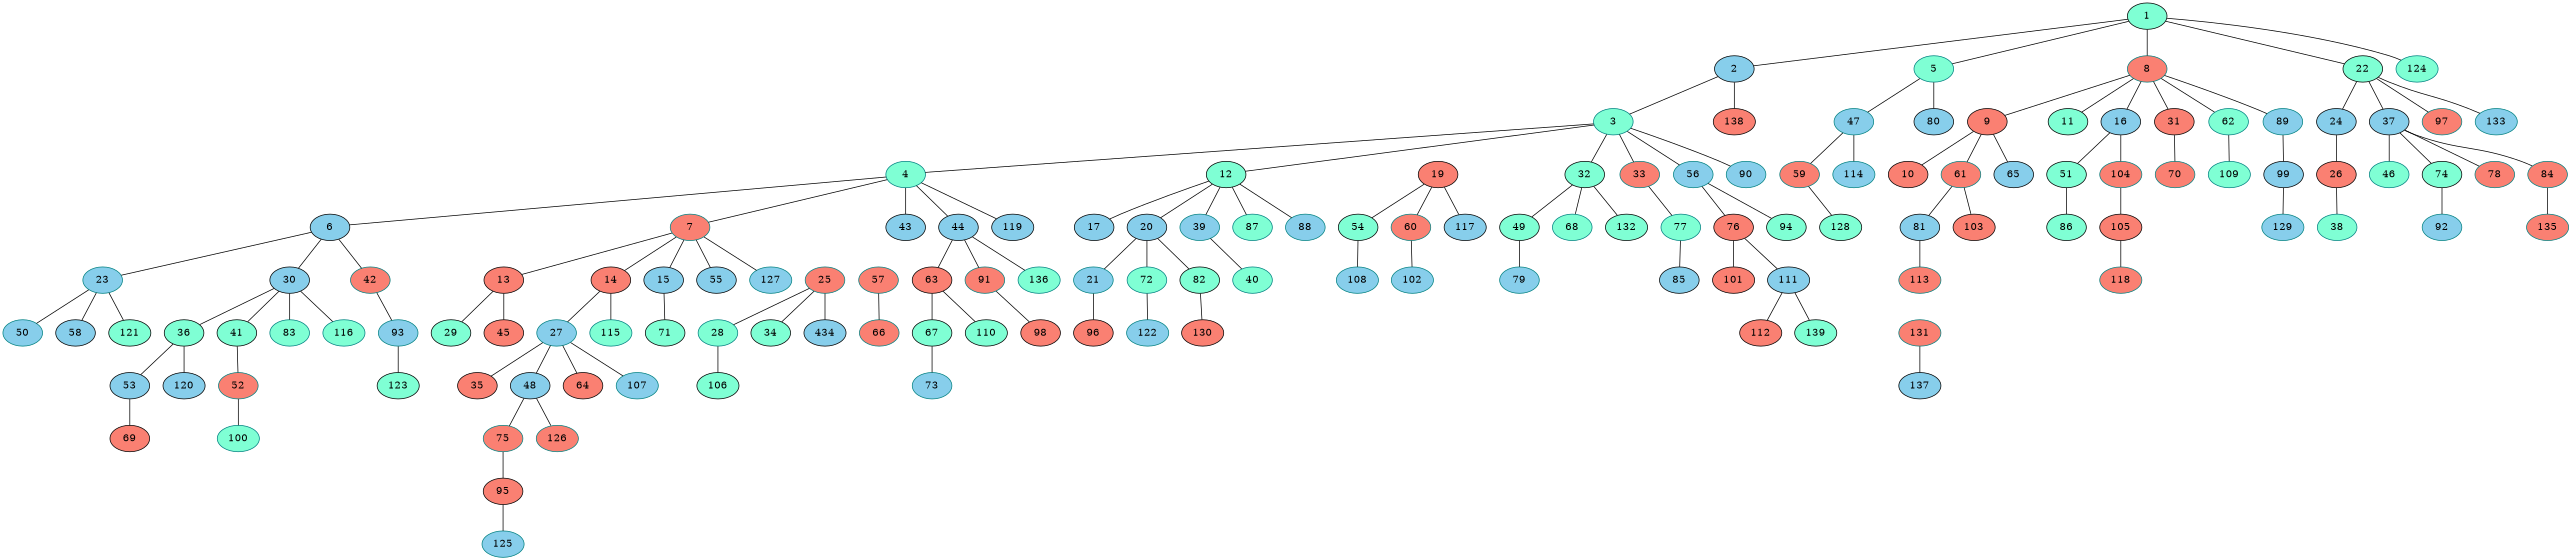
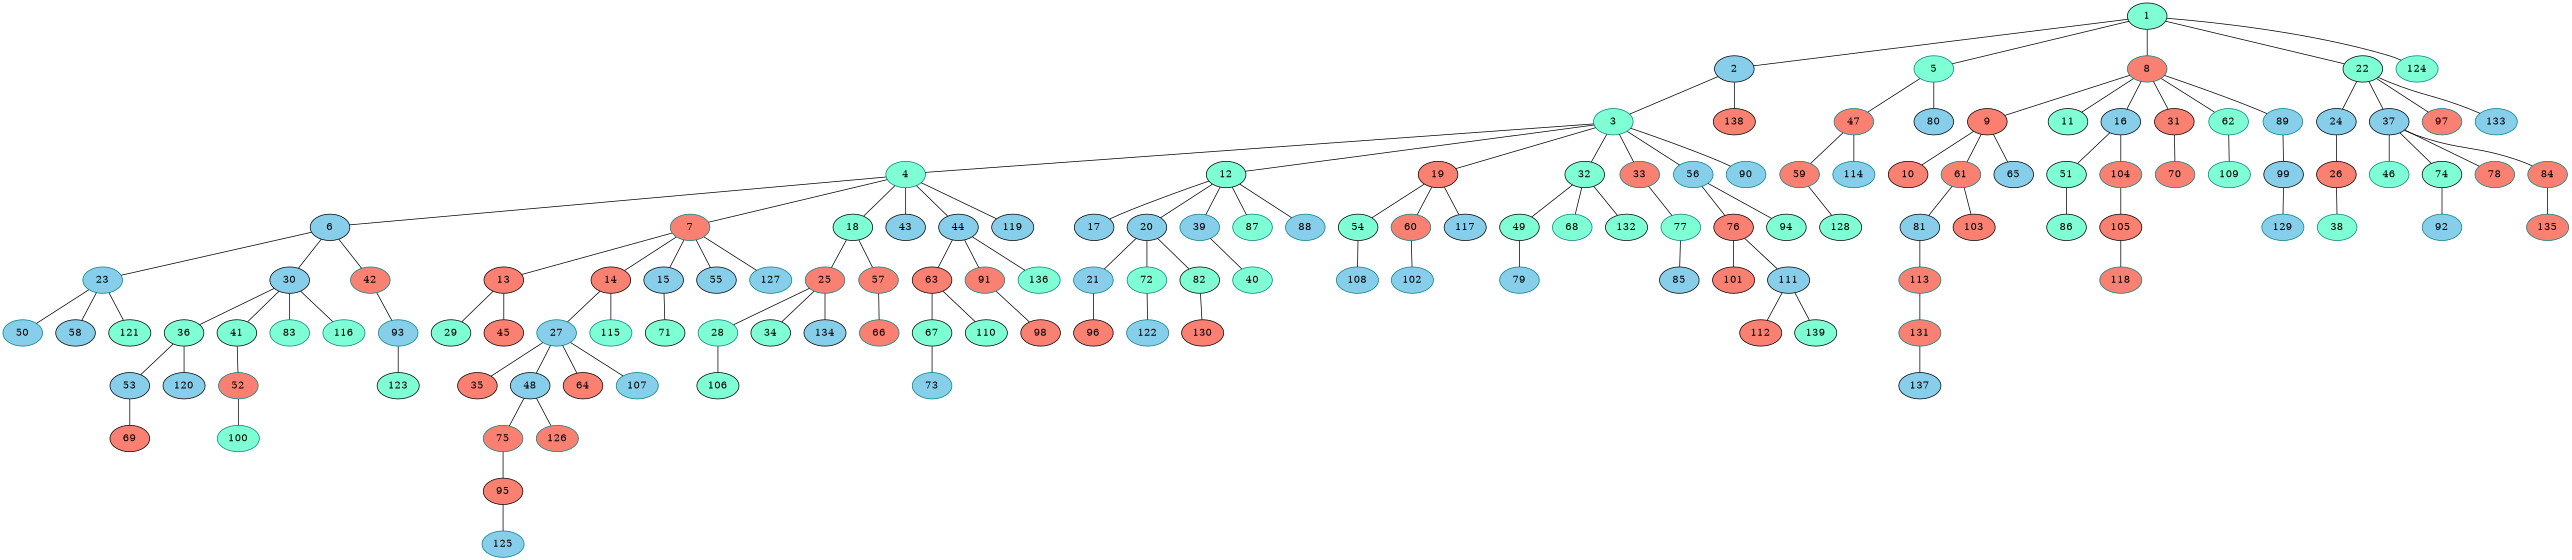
(1854, 122) -> (1854, 122)
none -> (1526, 148)
none -> (853, 227)
none -> (1920, 307)
(825, 333) -> (825, 333)
